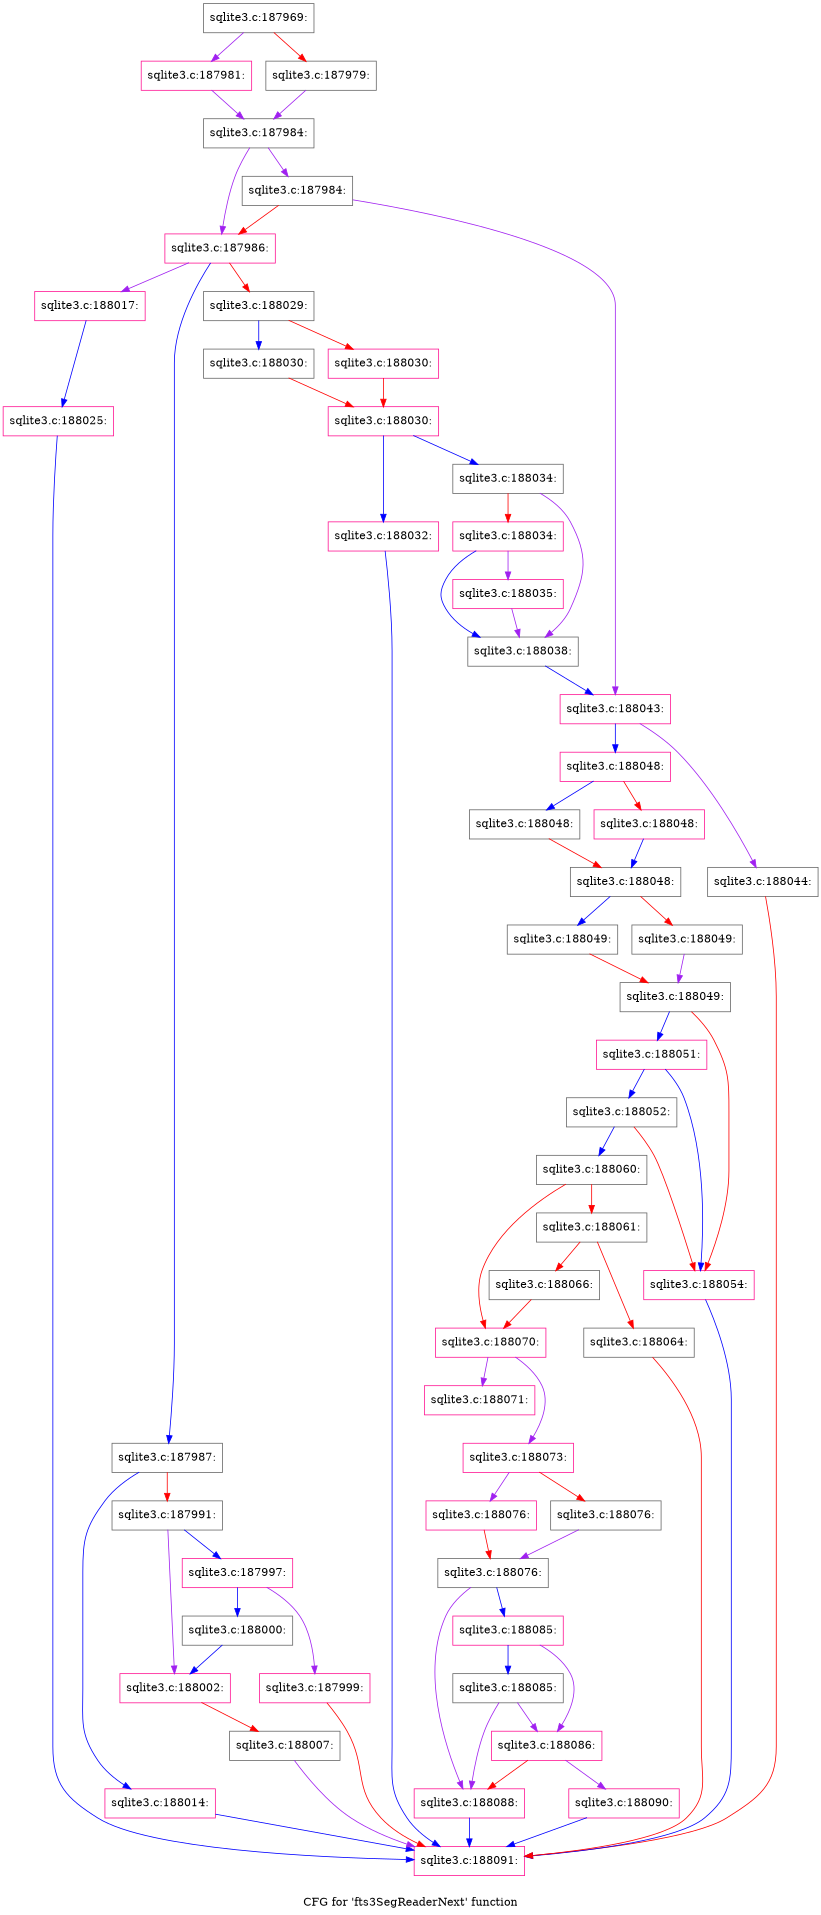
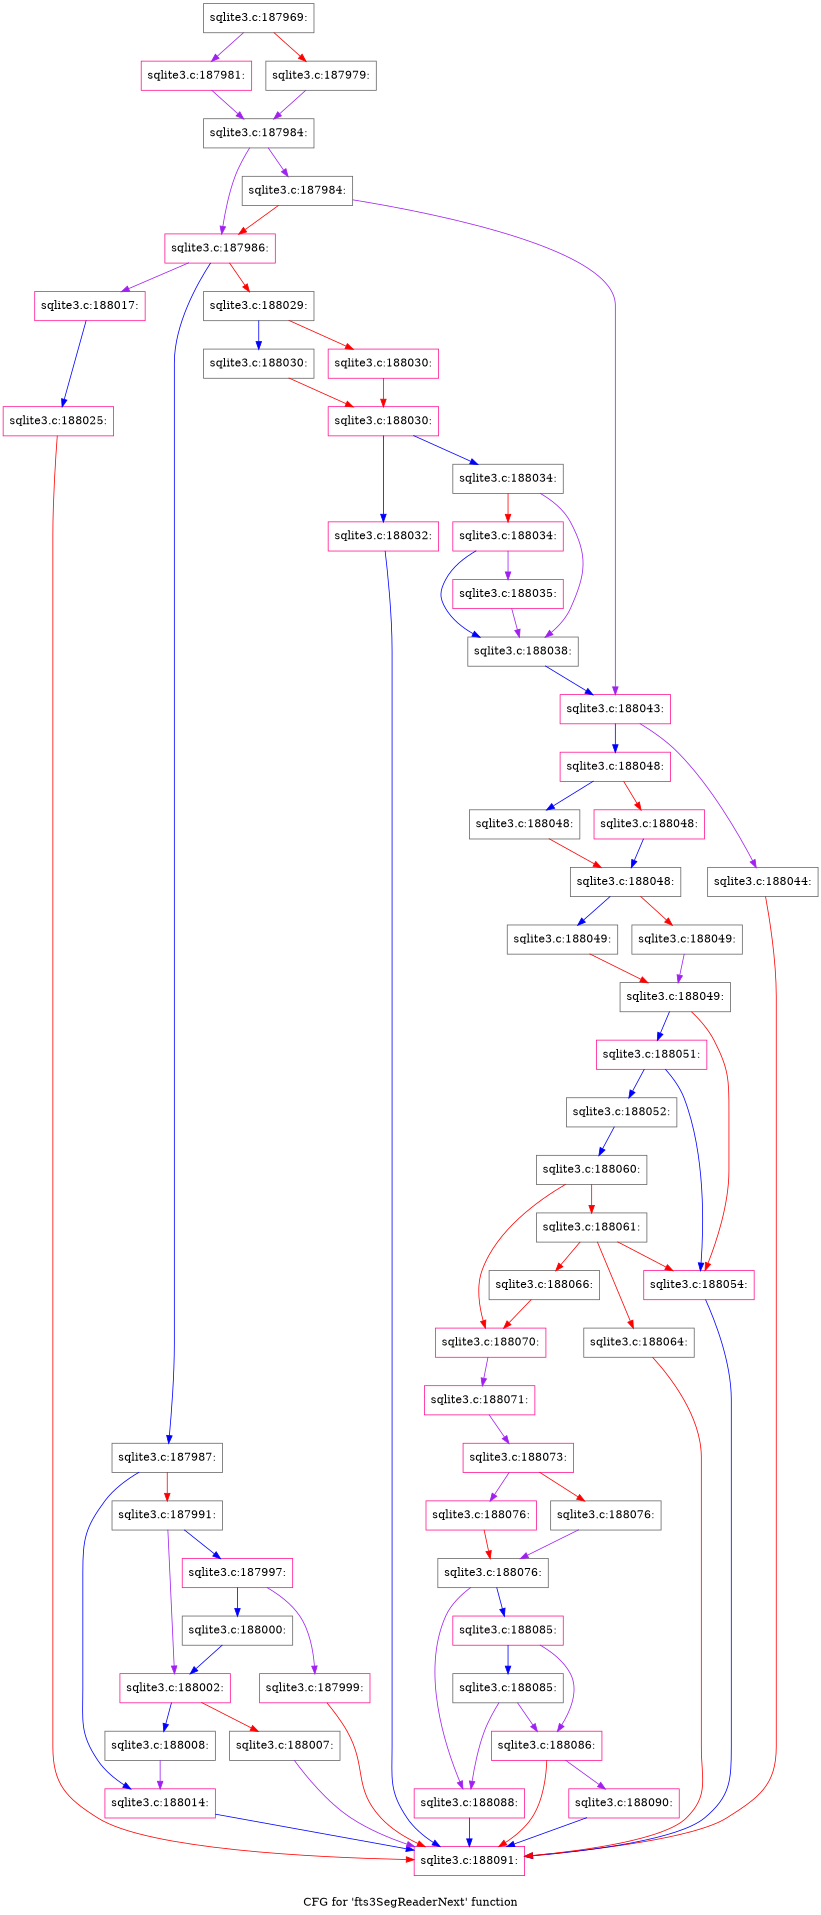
(669, 1192) -> (642, 1254)
(53, 1292) -> (53, 1292)
(544, 1393) -> (497, 1426)
none -> (160, 1746)
(511, 1772) -> (537, 1807)
